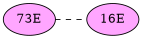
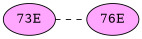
(113, 19) -> (113, 19)
